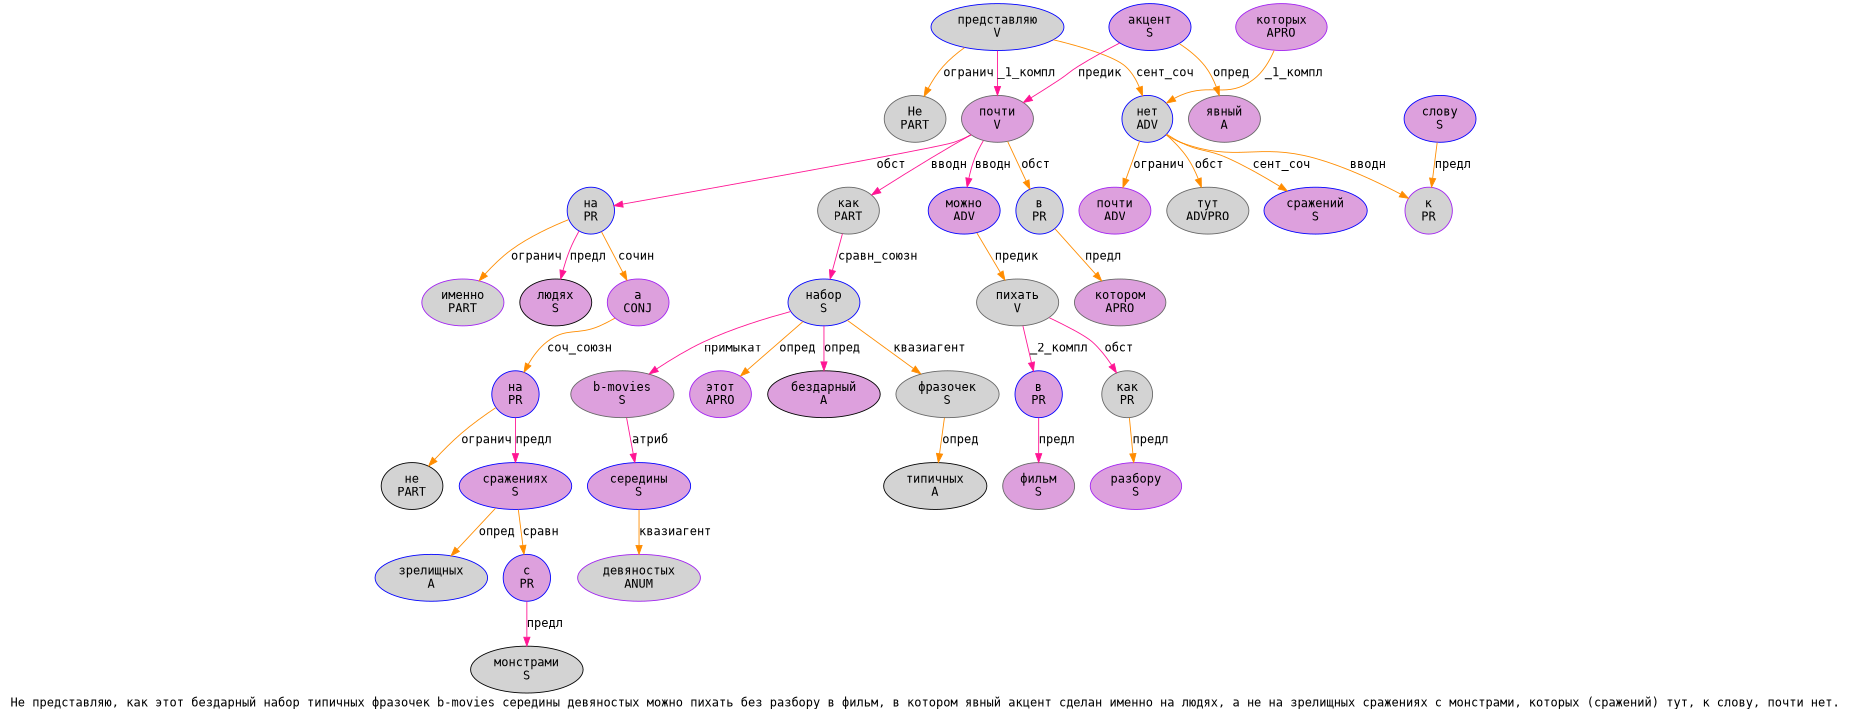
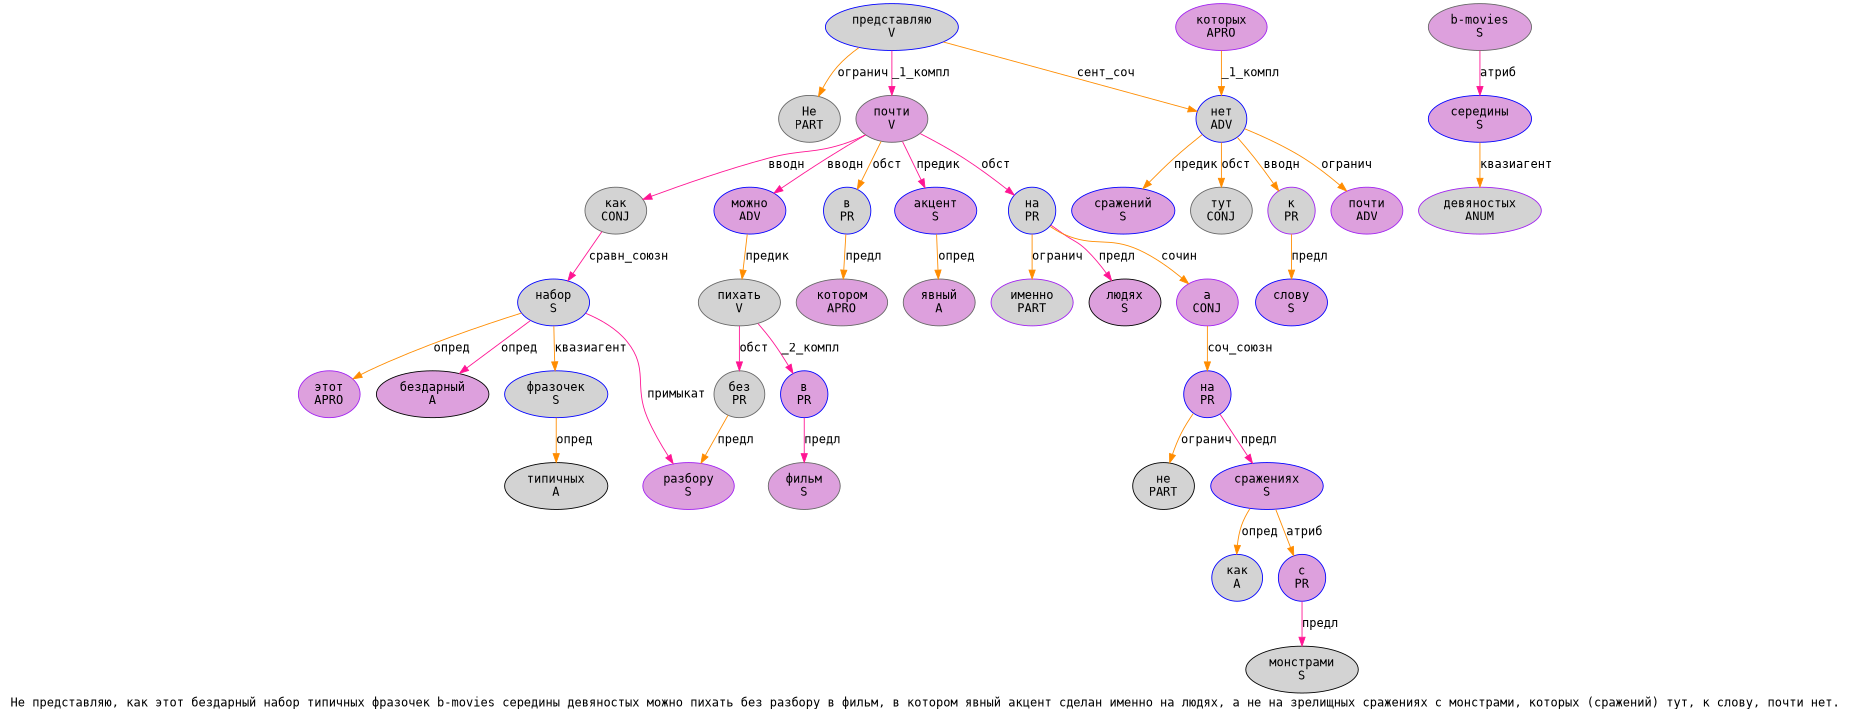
(1074, 69) -> (912, 161)
(1435, 160) -> (1292, 252)
(1282, 165) -> (1196, 165)
(848, 211) -> (616, 211)
(1208, 211) -> (1221, 211)
(721, 334) -> (640, 375)
(948, 394) -> (556, 394)
(1127, 394) -> (739, 394)
(541, 532) -> (1305, 532)
(431, 578) -> (1237, 578)
